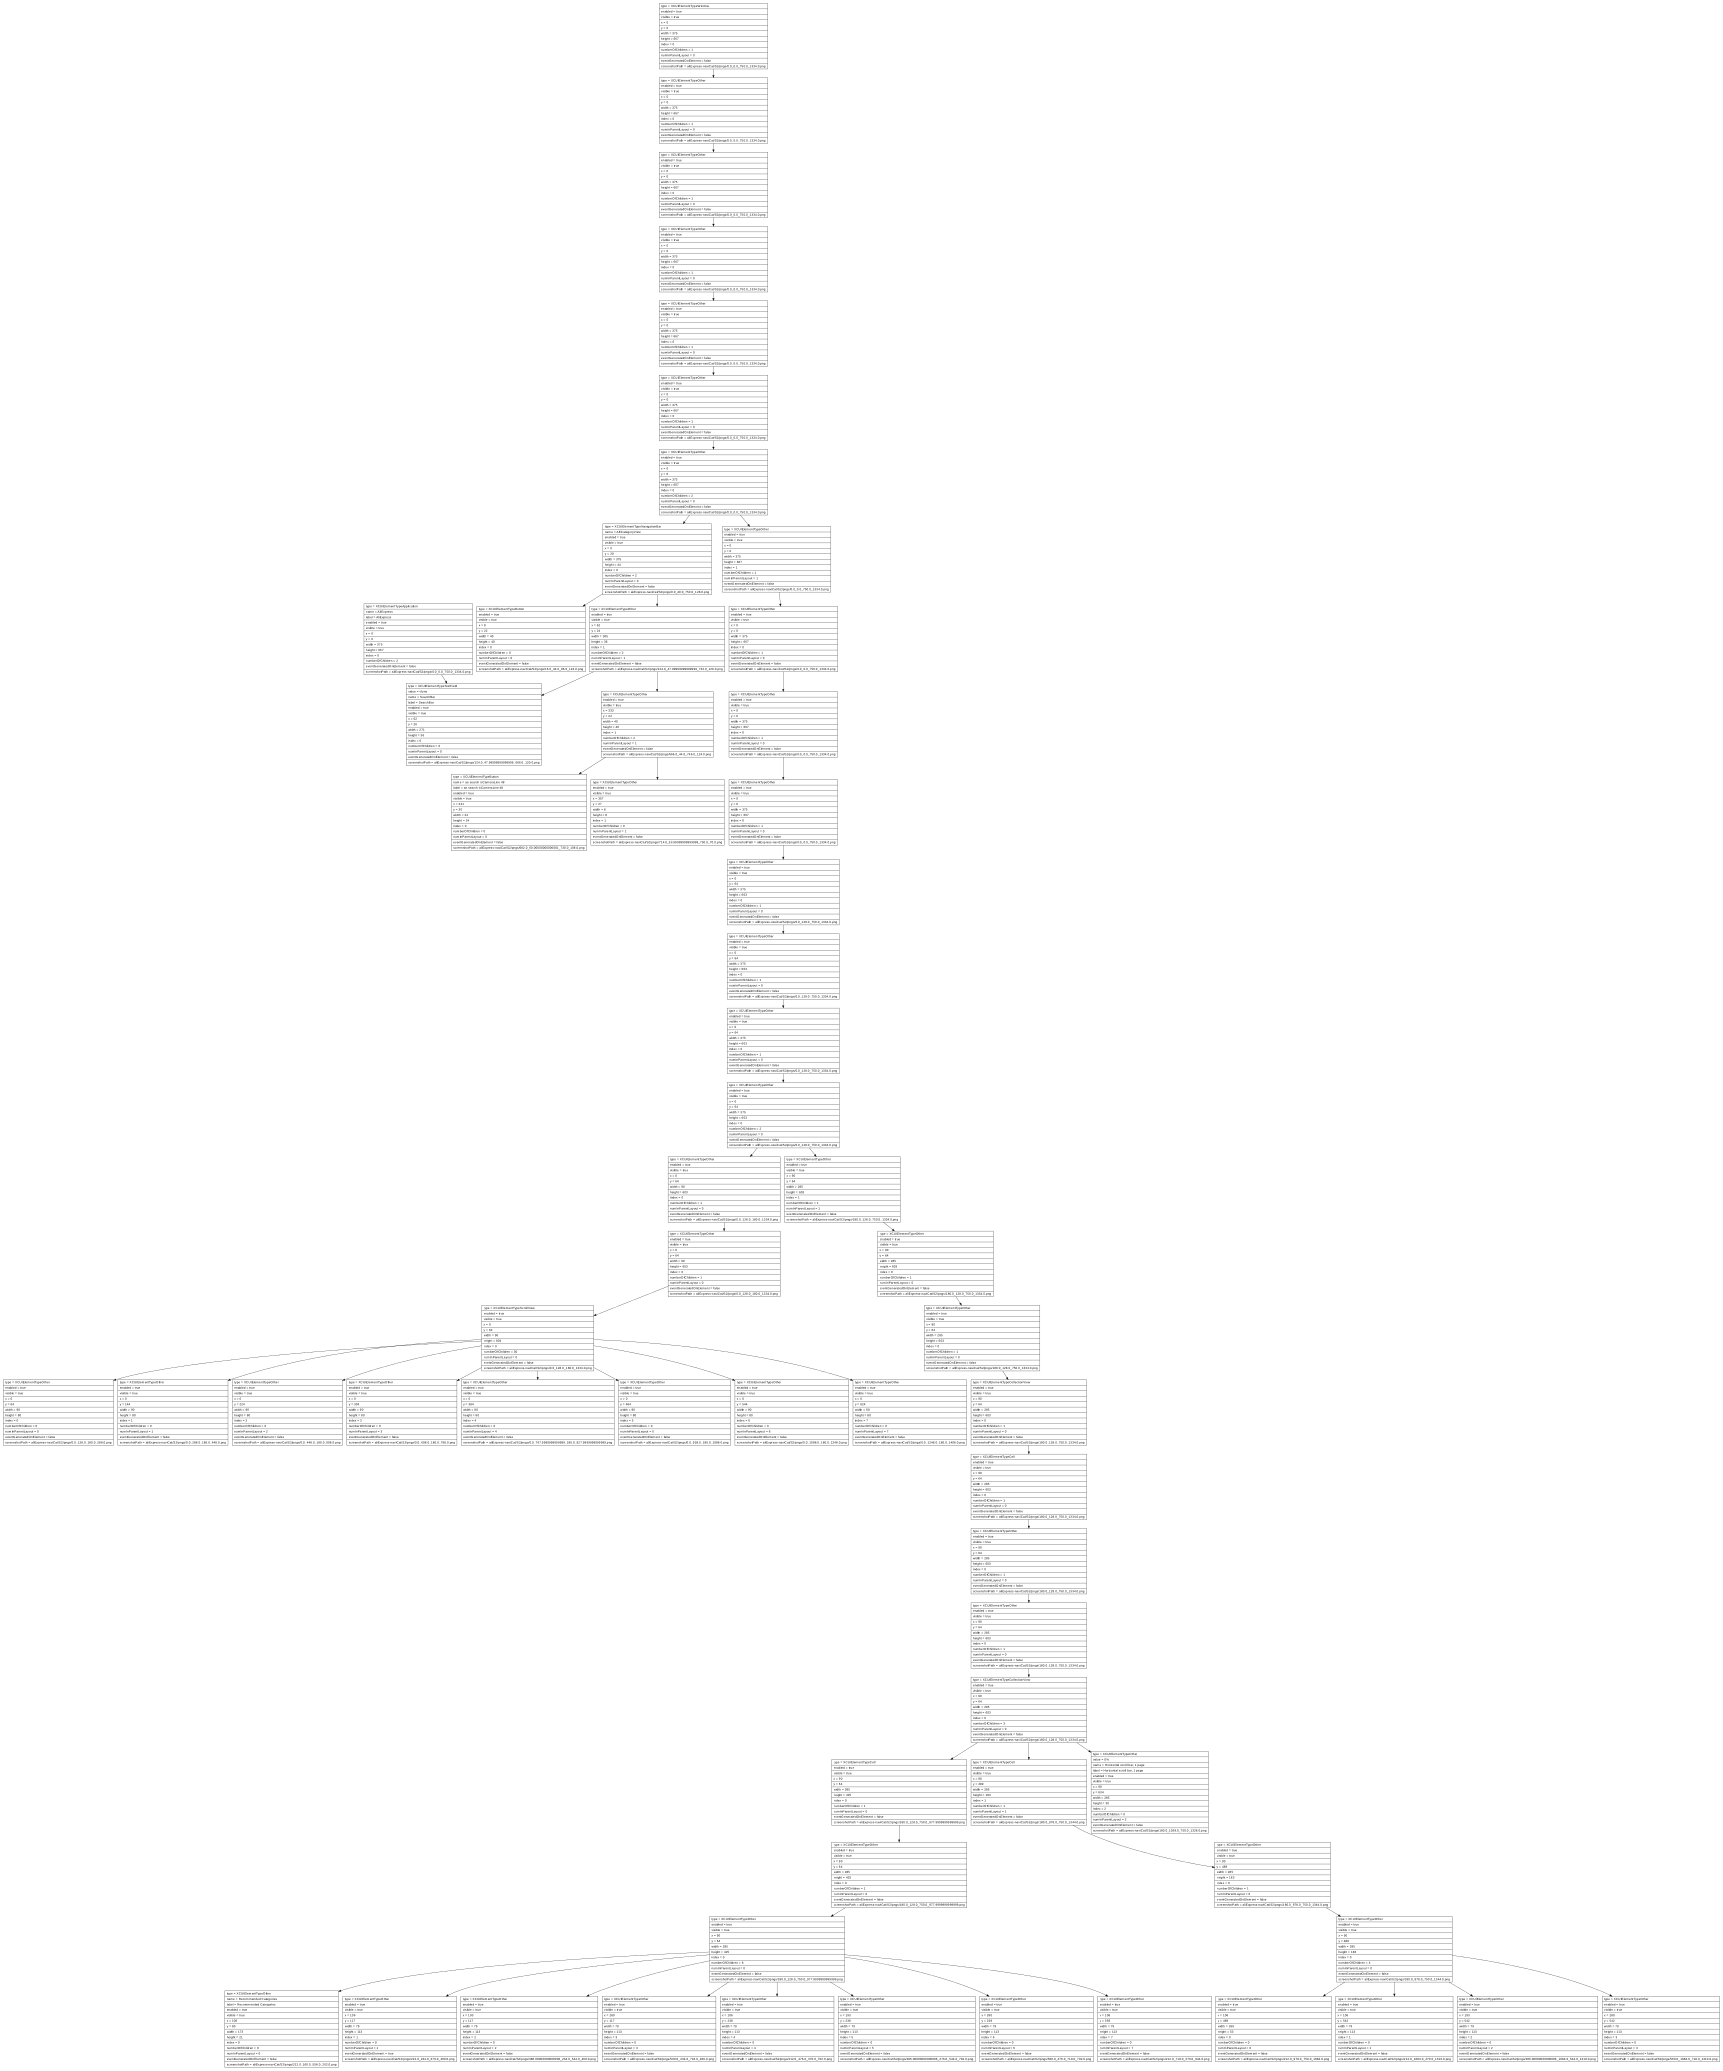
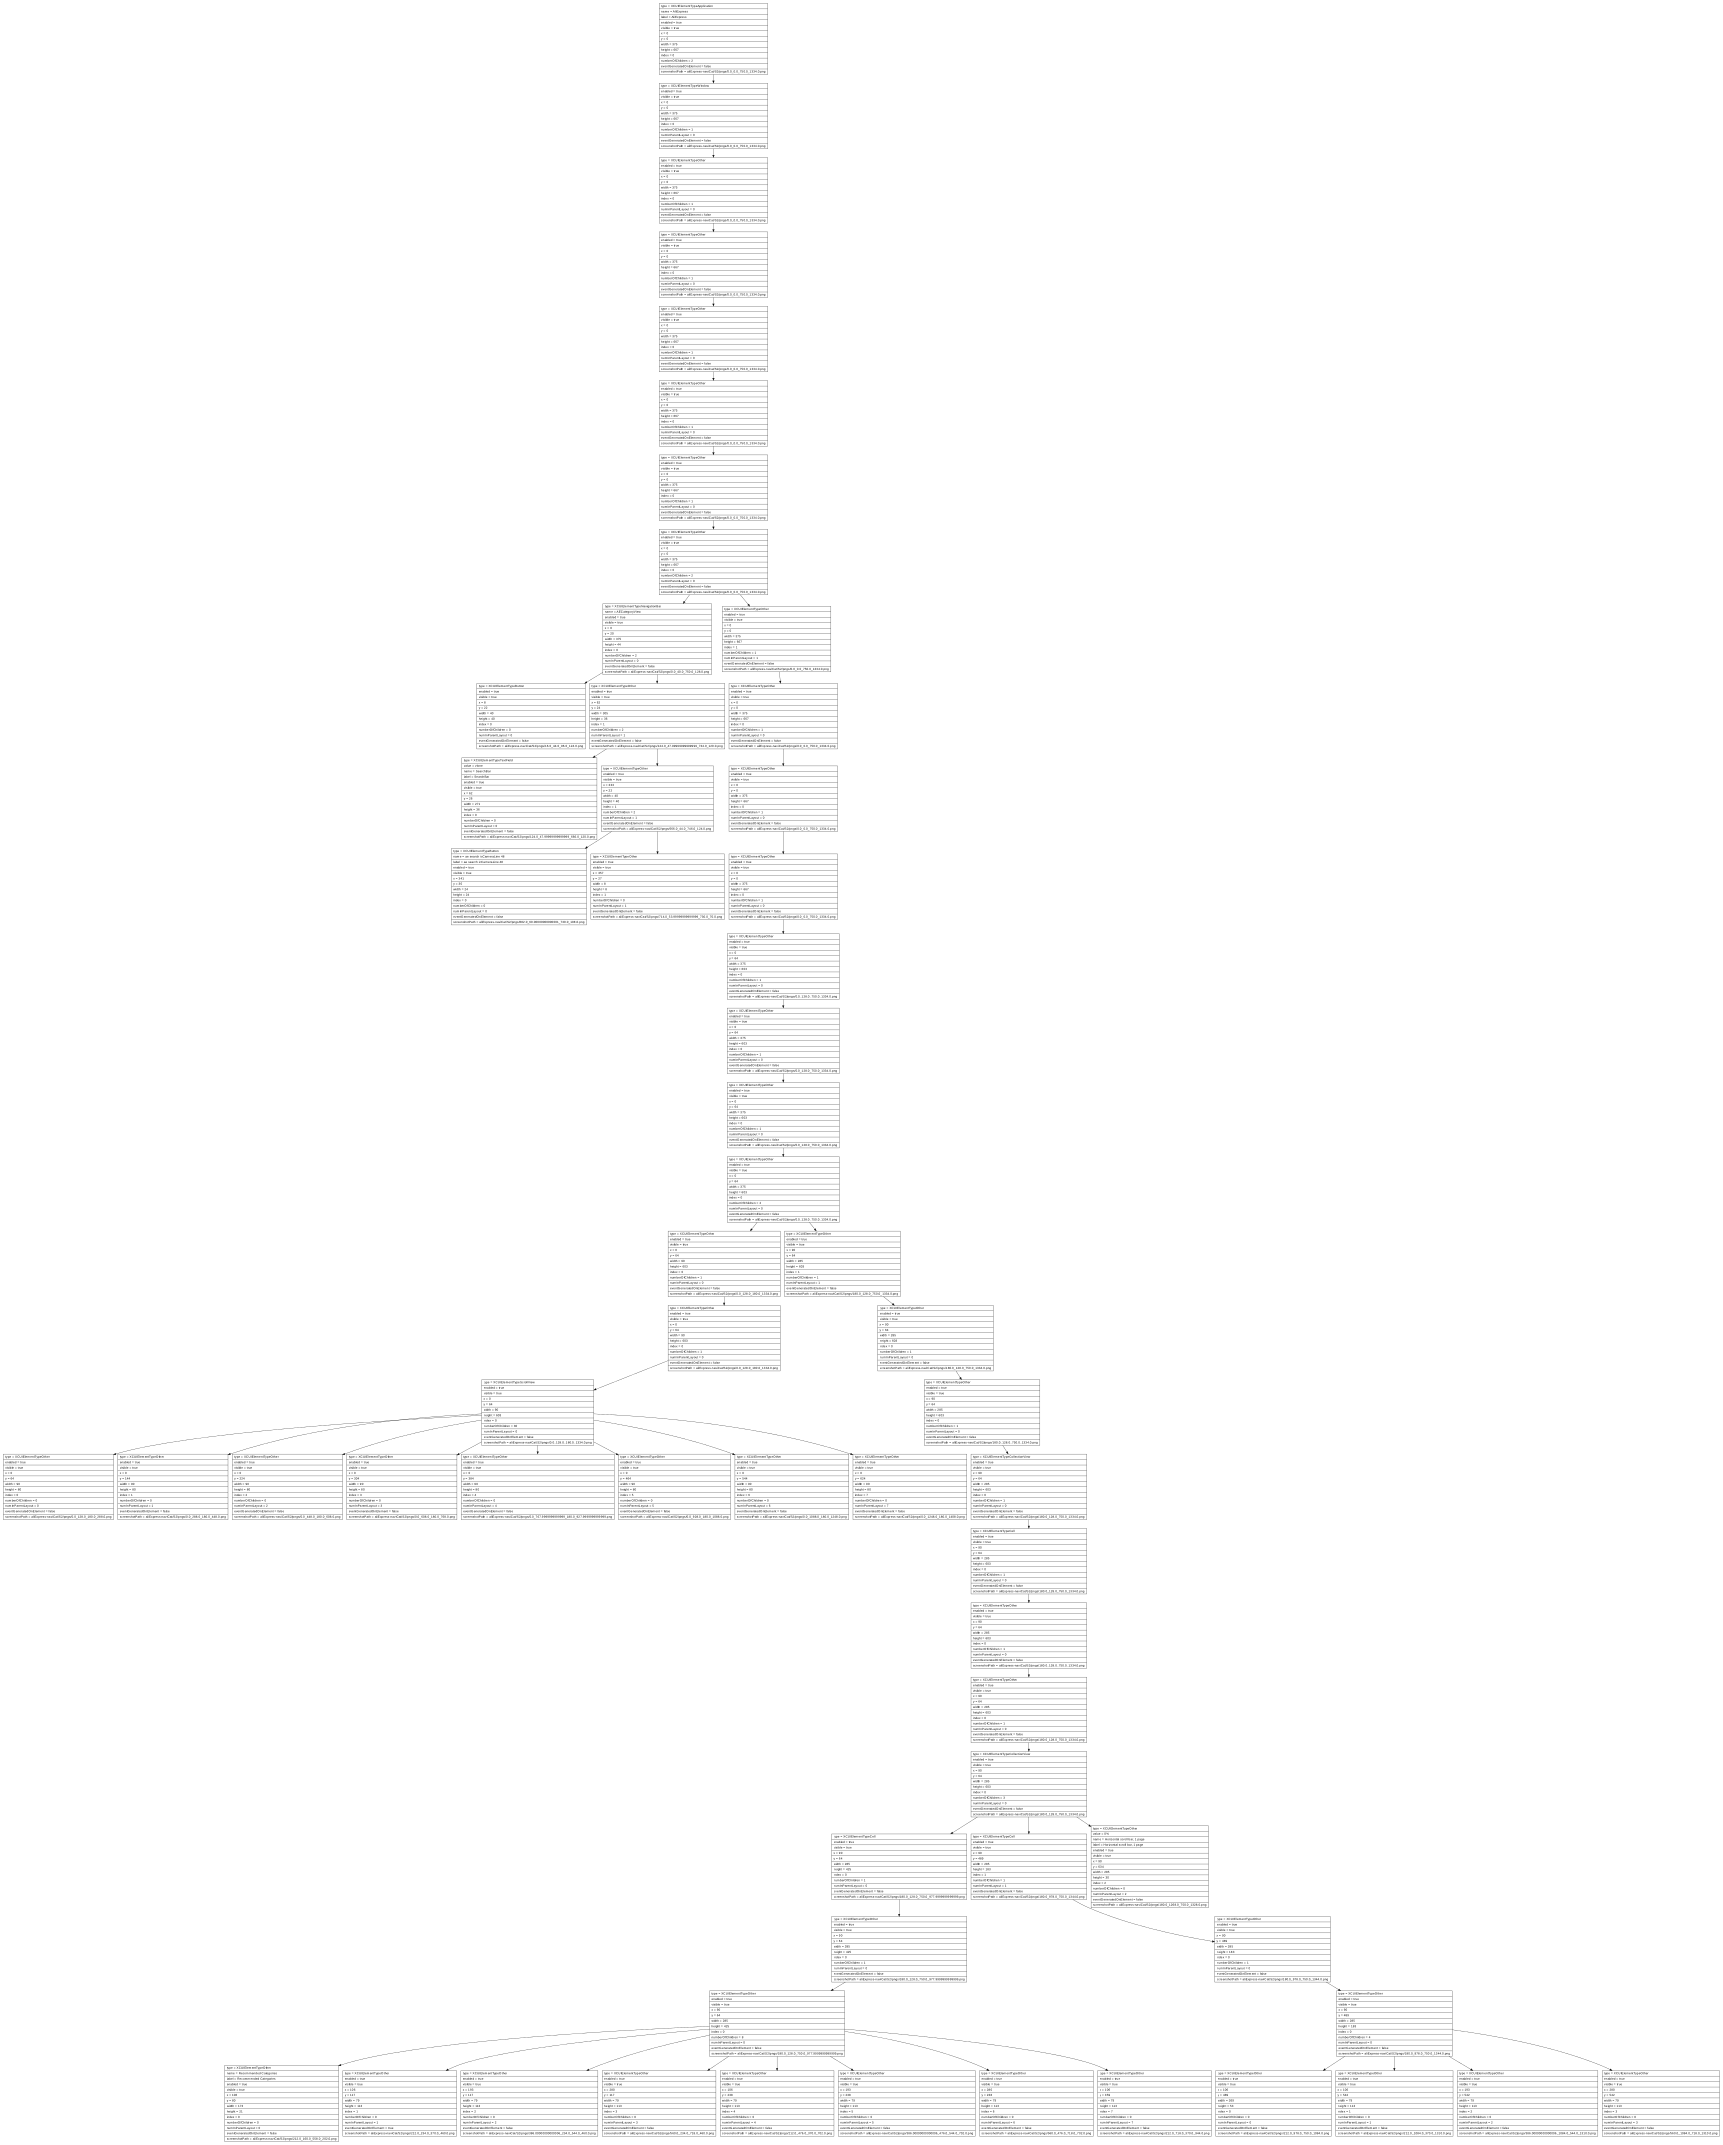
(444, 678) -> (713, 78)
